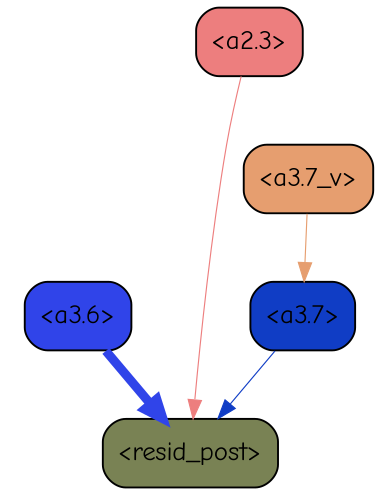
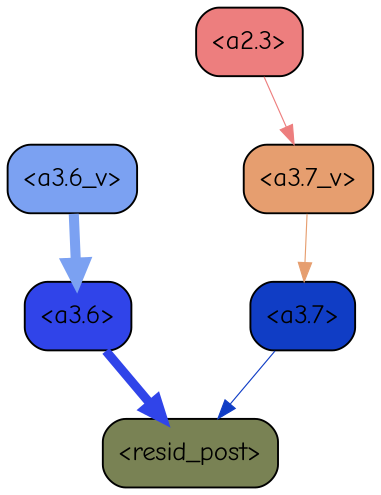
none -> (72, 179)
(213, 237) -> (275, 102)
